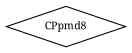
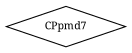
(66, 27) -> (66, 27)
